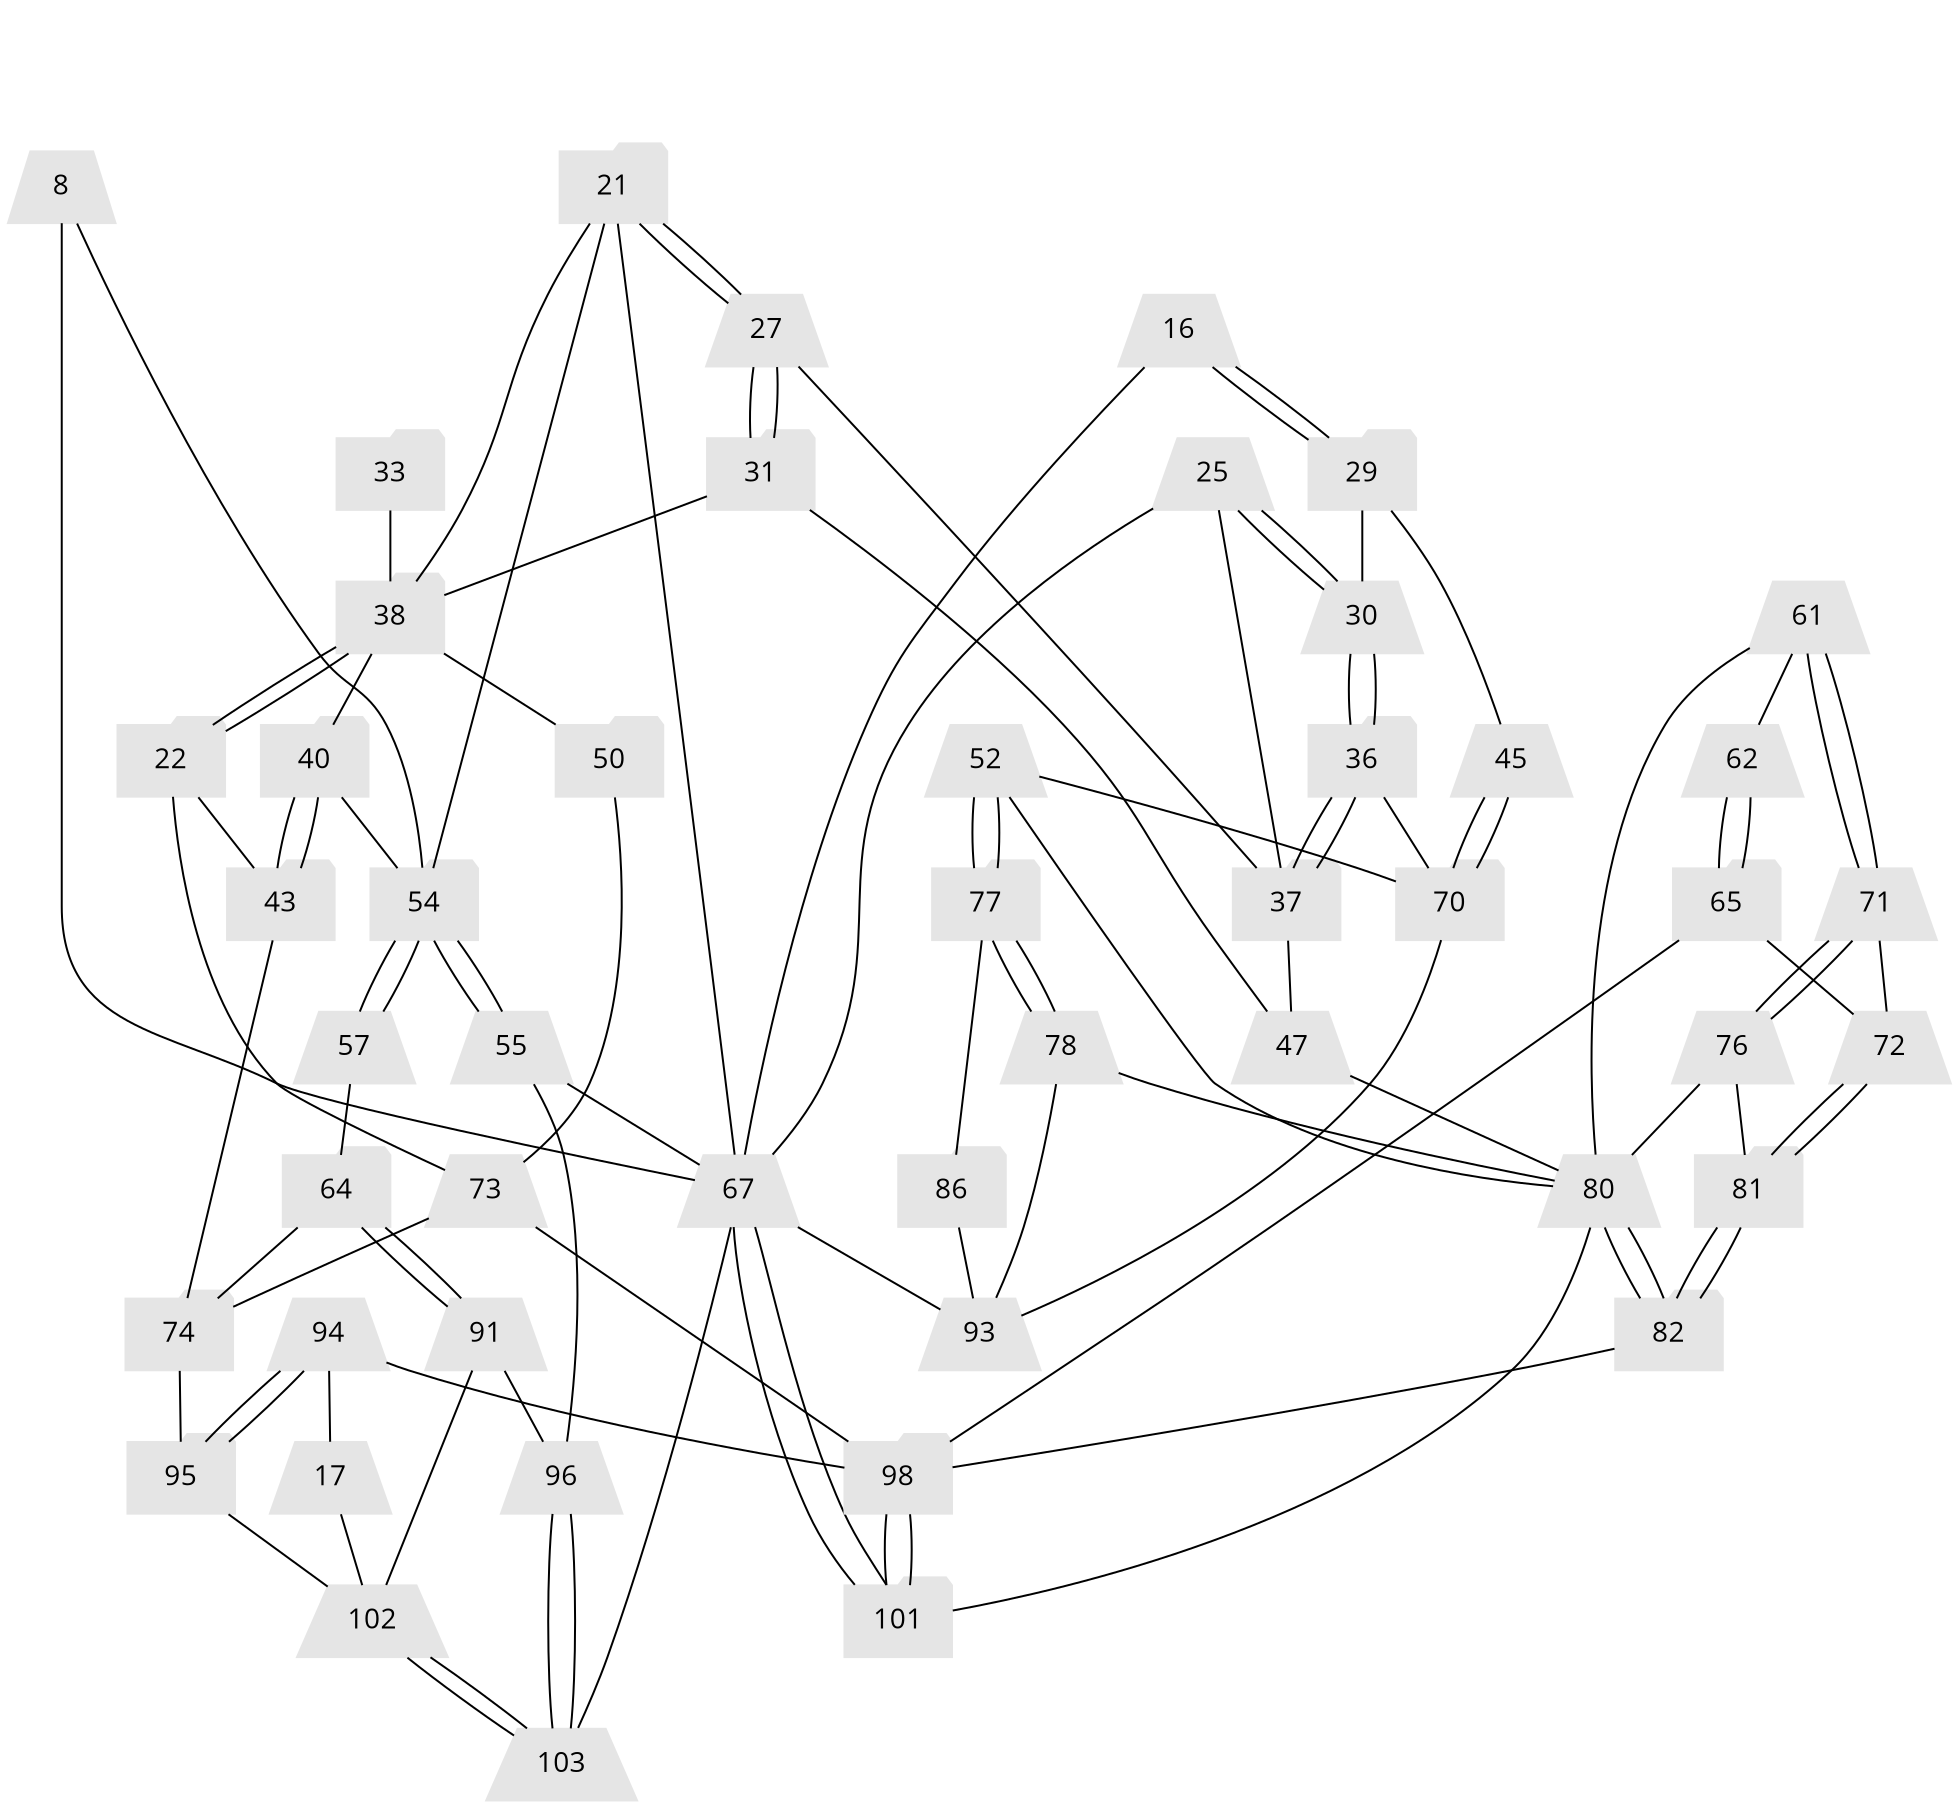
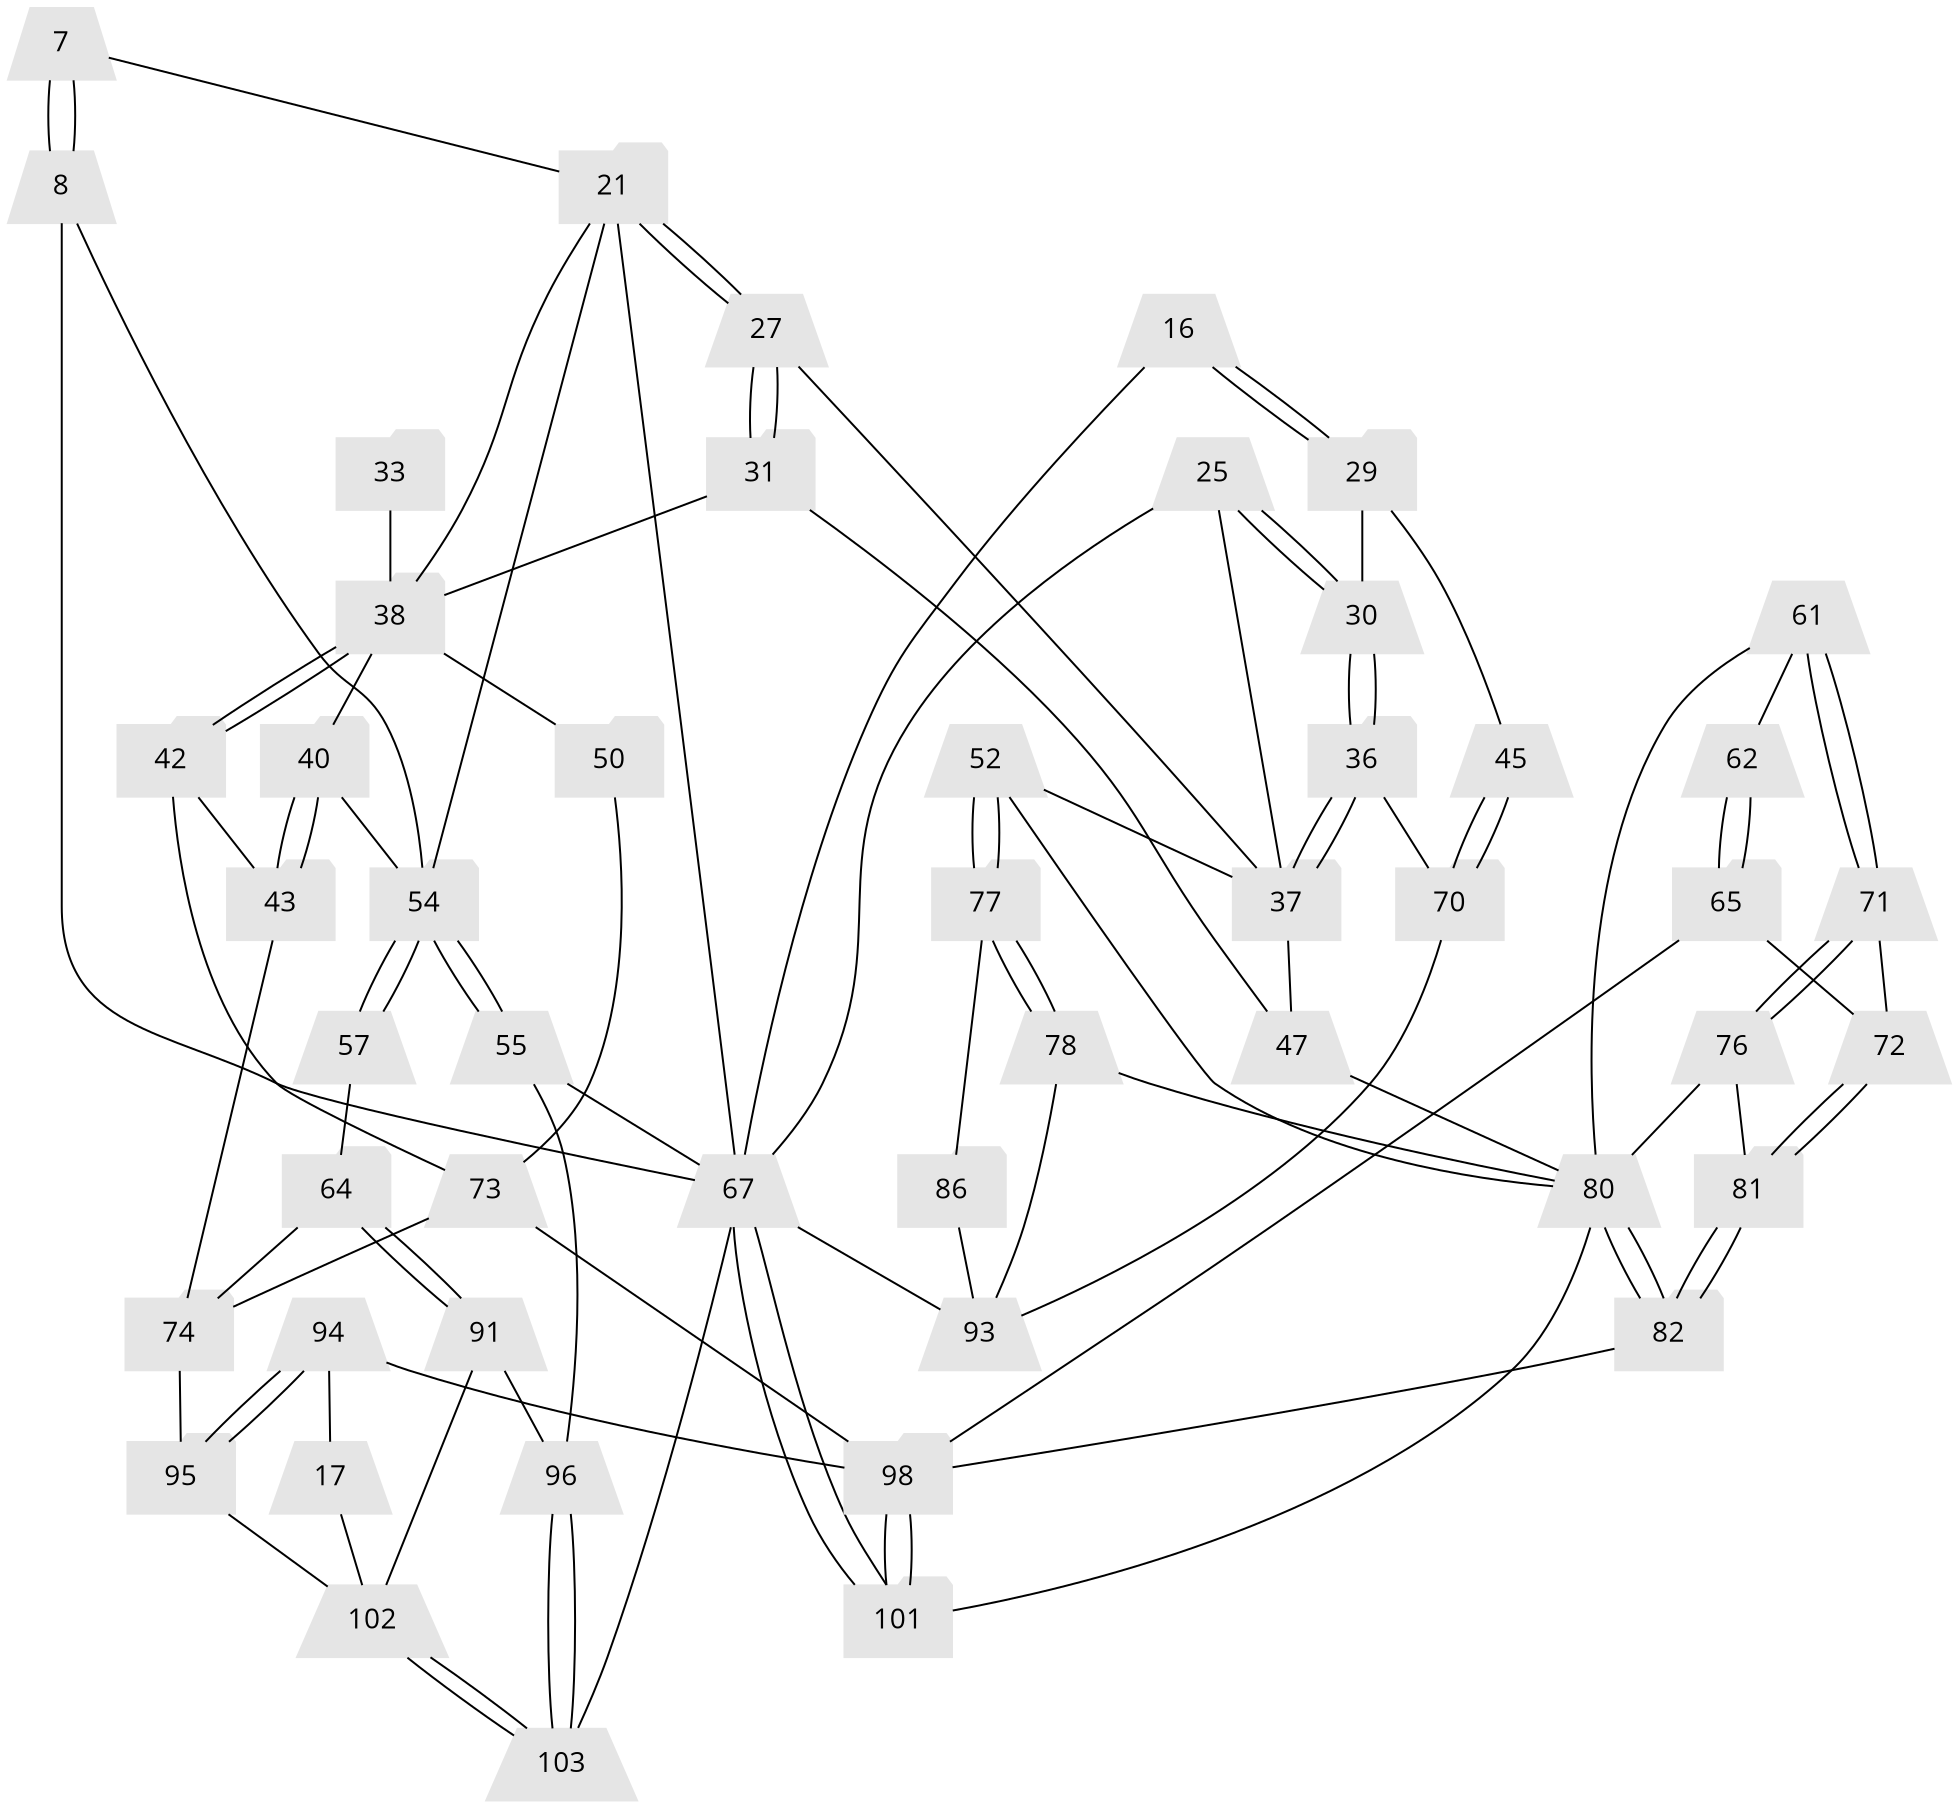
none -> (62, 44)
(171, 761) -> (171, 761)
(1192, 818) -> (1129, 829)
